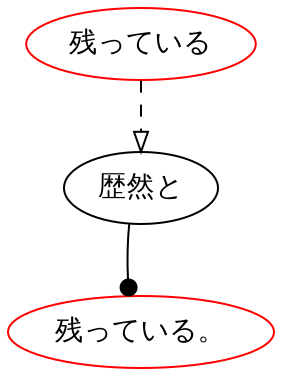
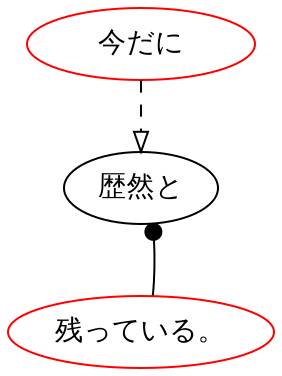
(141, 44) -> (141, 44)
(128, 252) -> (154, 268)
